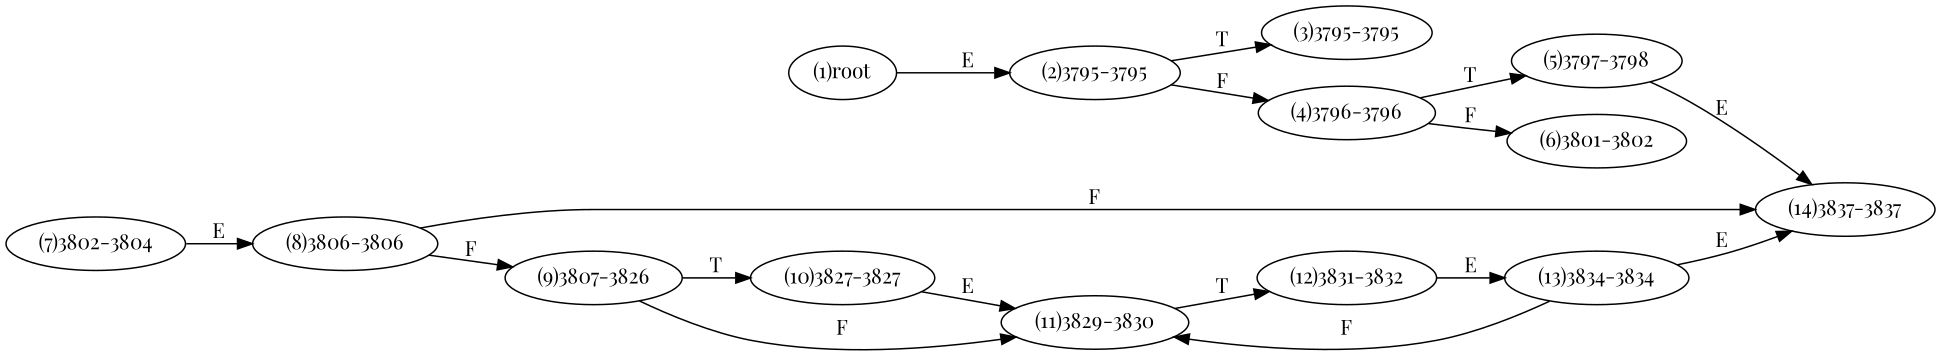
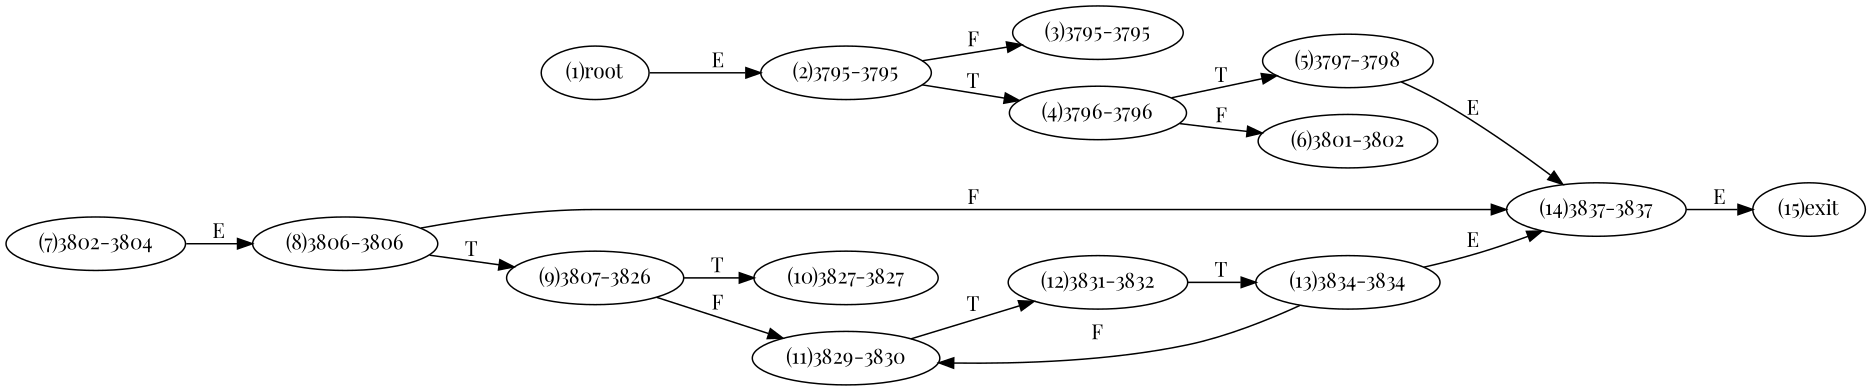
(1223, 41) -> (974, 41)
(1223, 82) -> (974, 82)
none -> (1809, 210)
(471, 250) -> (472, 250)
(1471, 267) -> (1222, 271)
(961, 299) -> none
